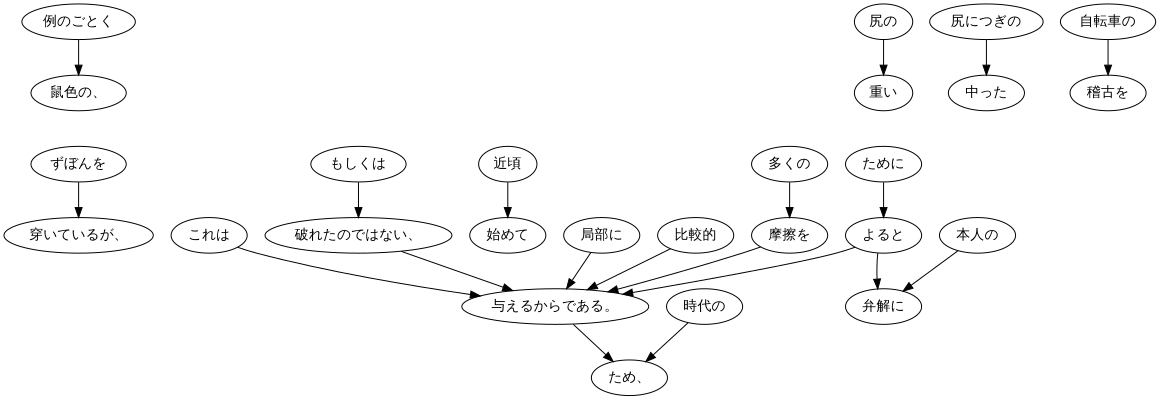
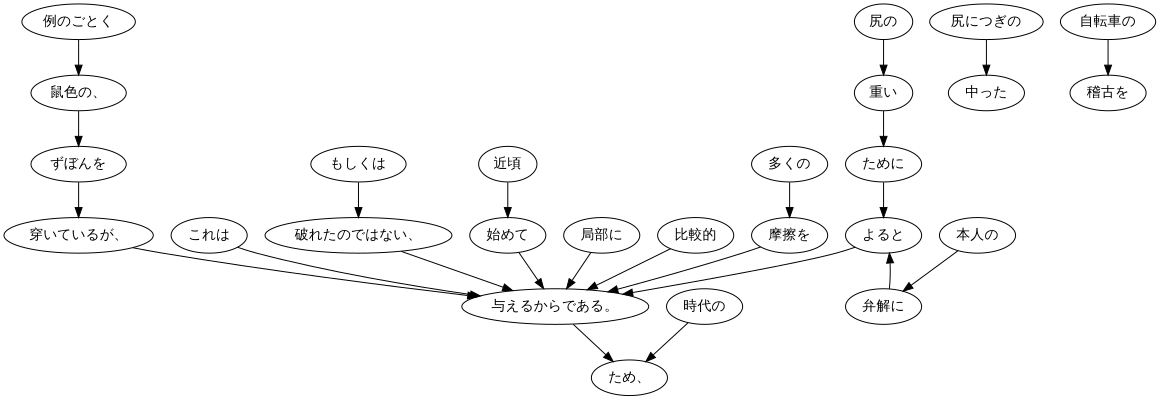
none -> (79, 124)
none -> (884, 124)
none -> (528, 266)
(877, 266) -> (890, 276)
none -> (300, 274)
